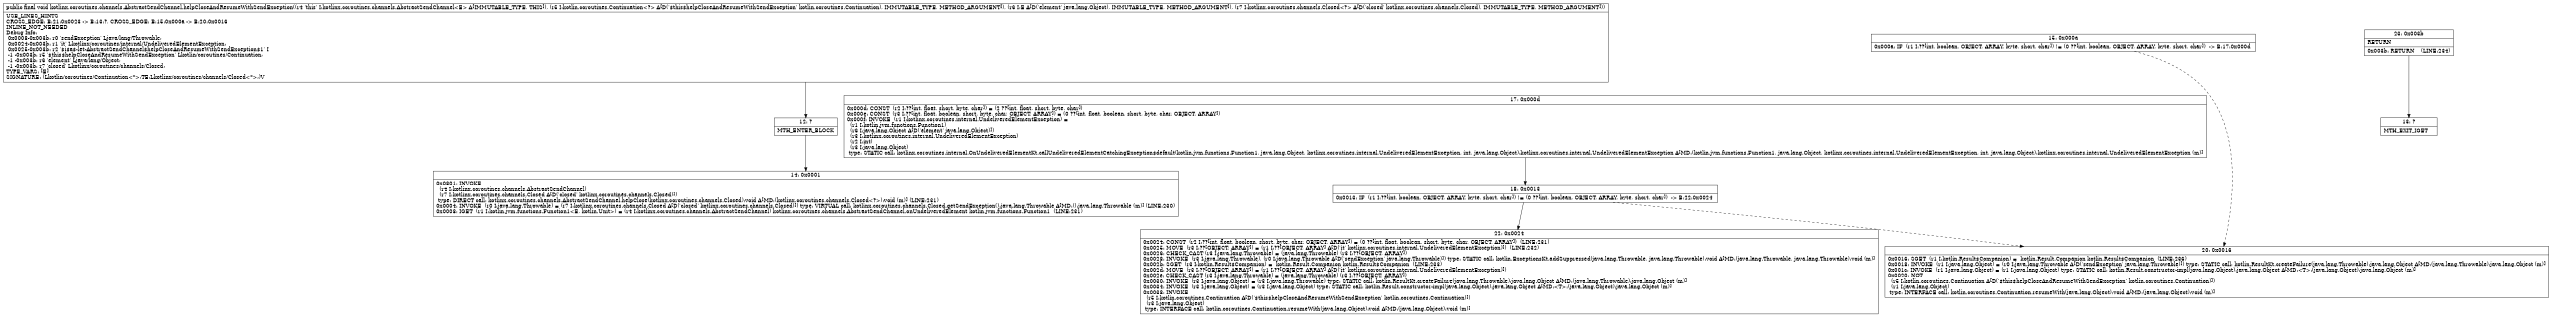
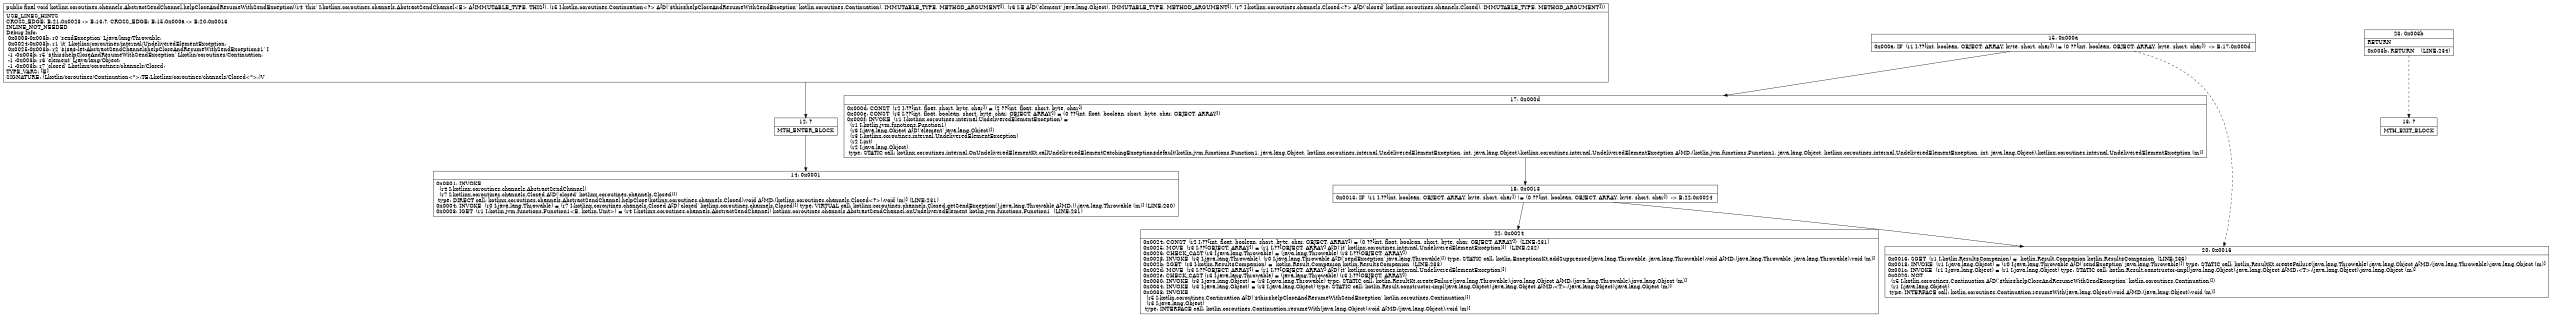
none -> (1869, 73)
(2409, 85) -> (2409, 85)
(2406, 131) -> (2409, 131)
(878, 148) -> (878, 148)
(1817, 223) -> (1817, 223)
